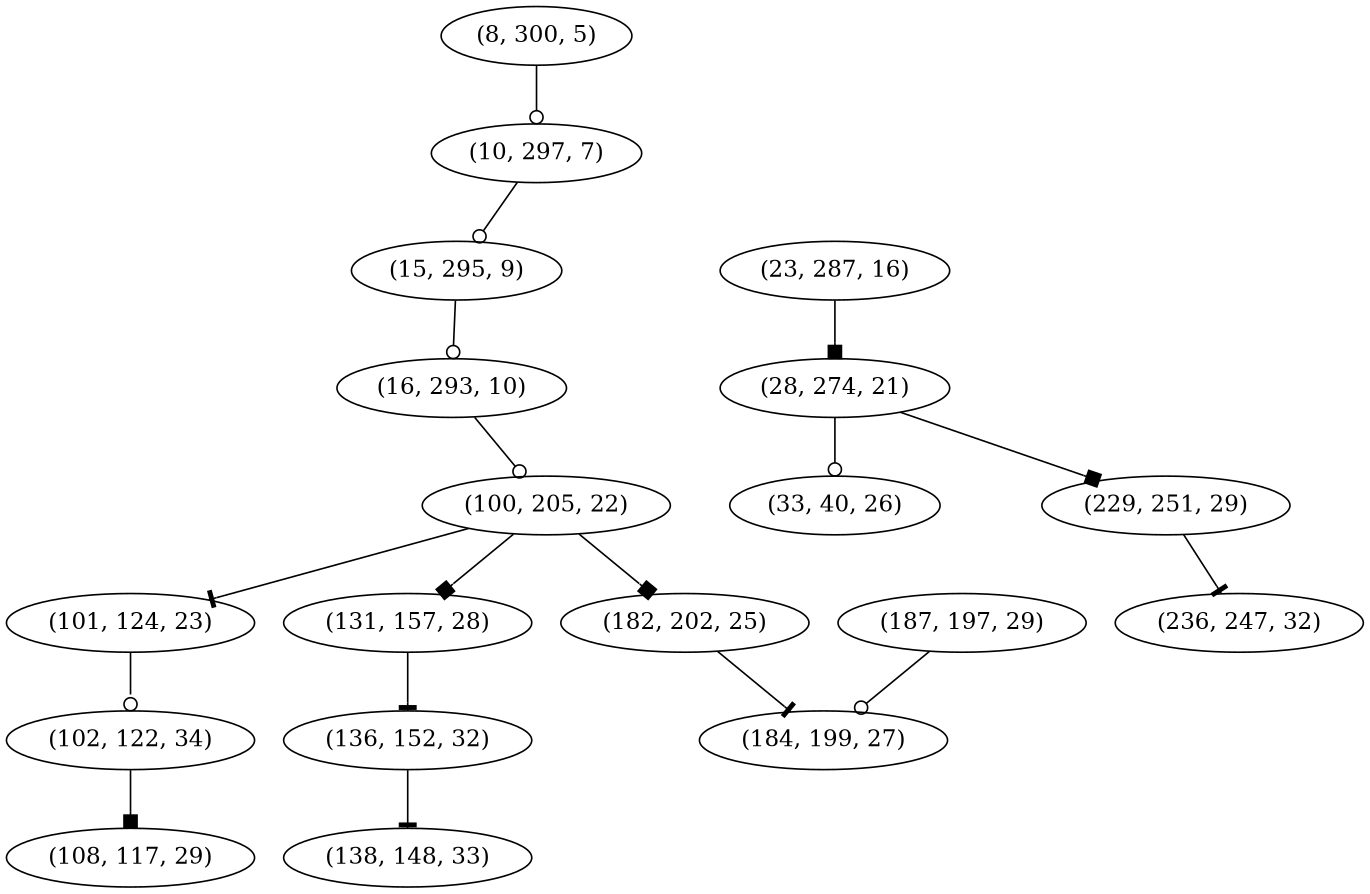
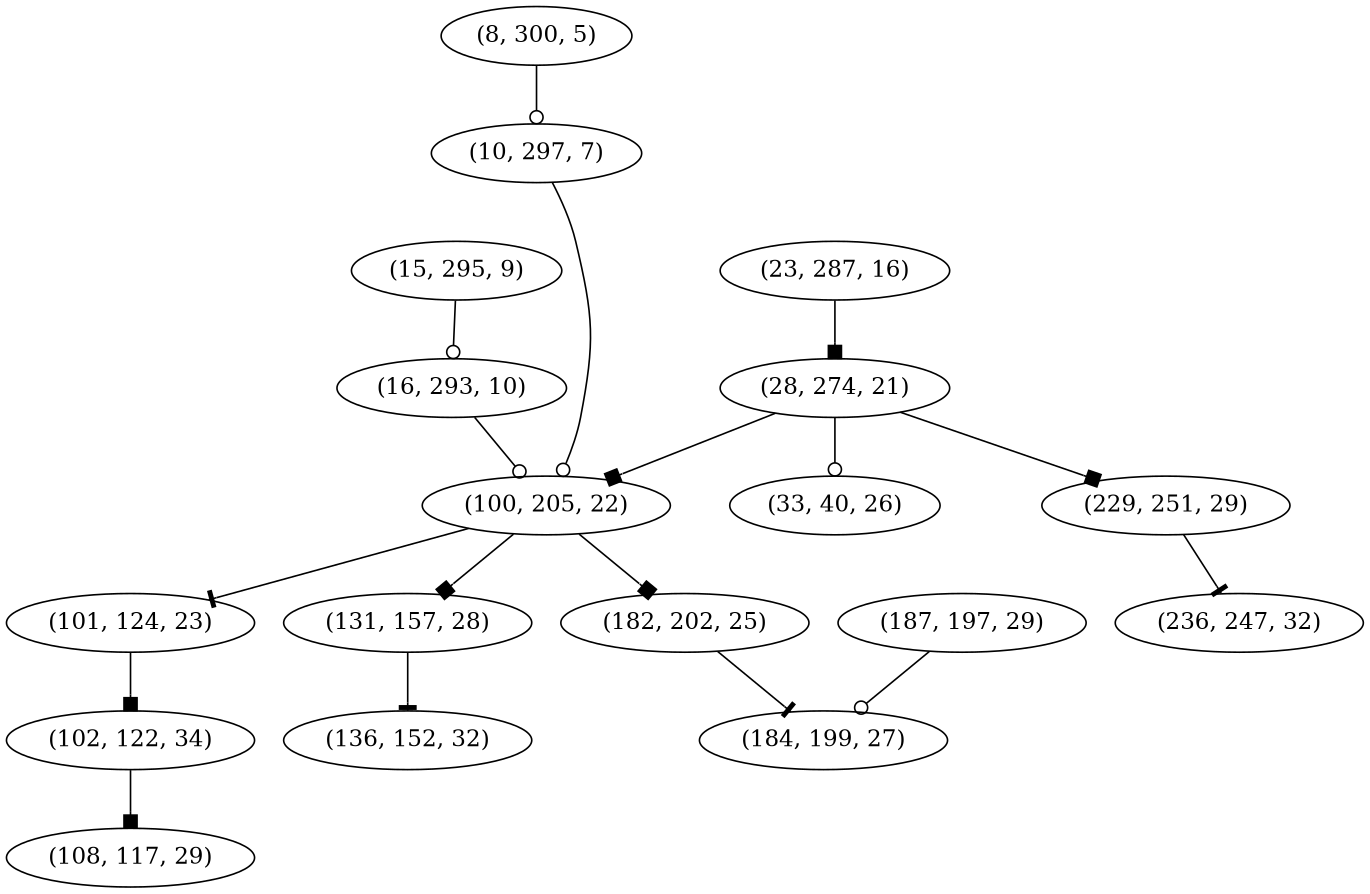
(500, 207) -> (590, 322)
none -> (699, 444)
(131, 674) -> (131, 674)
(408, 858) -> none
